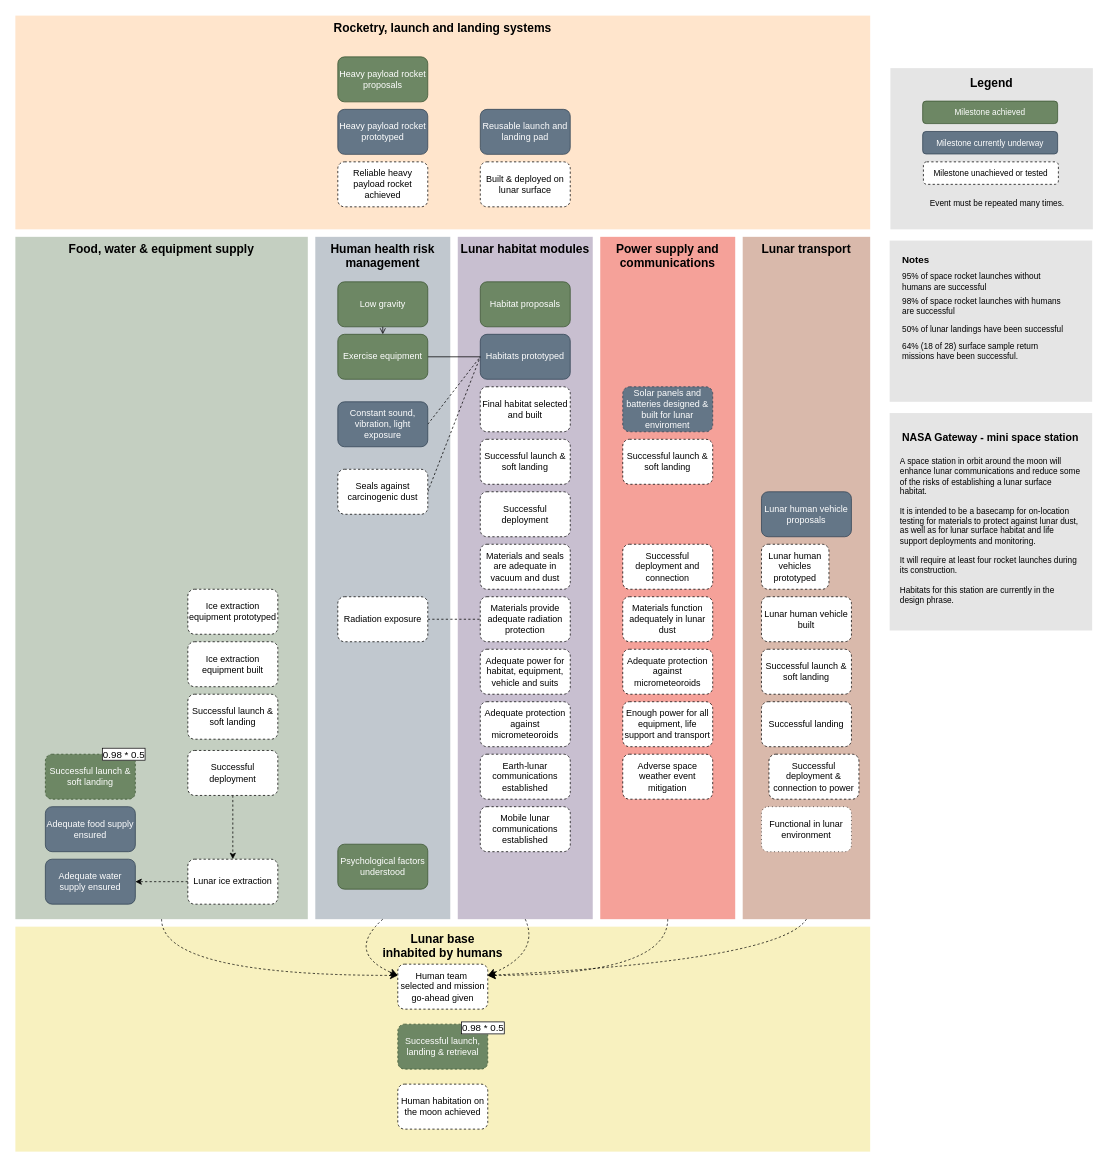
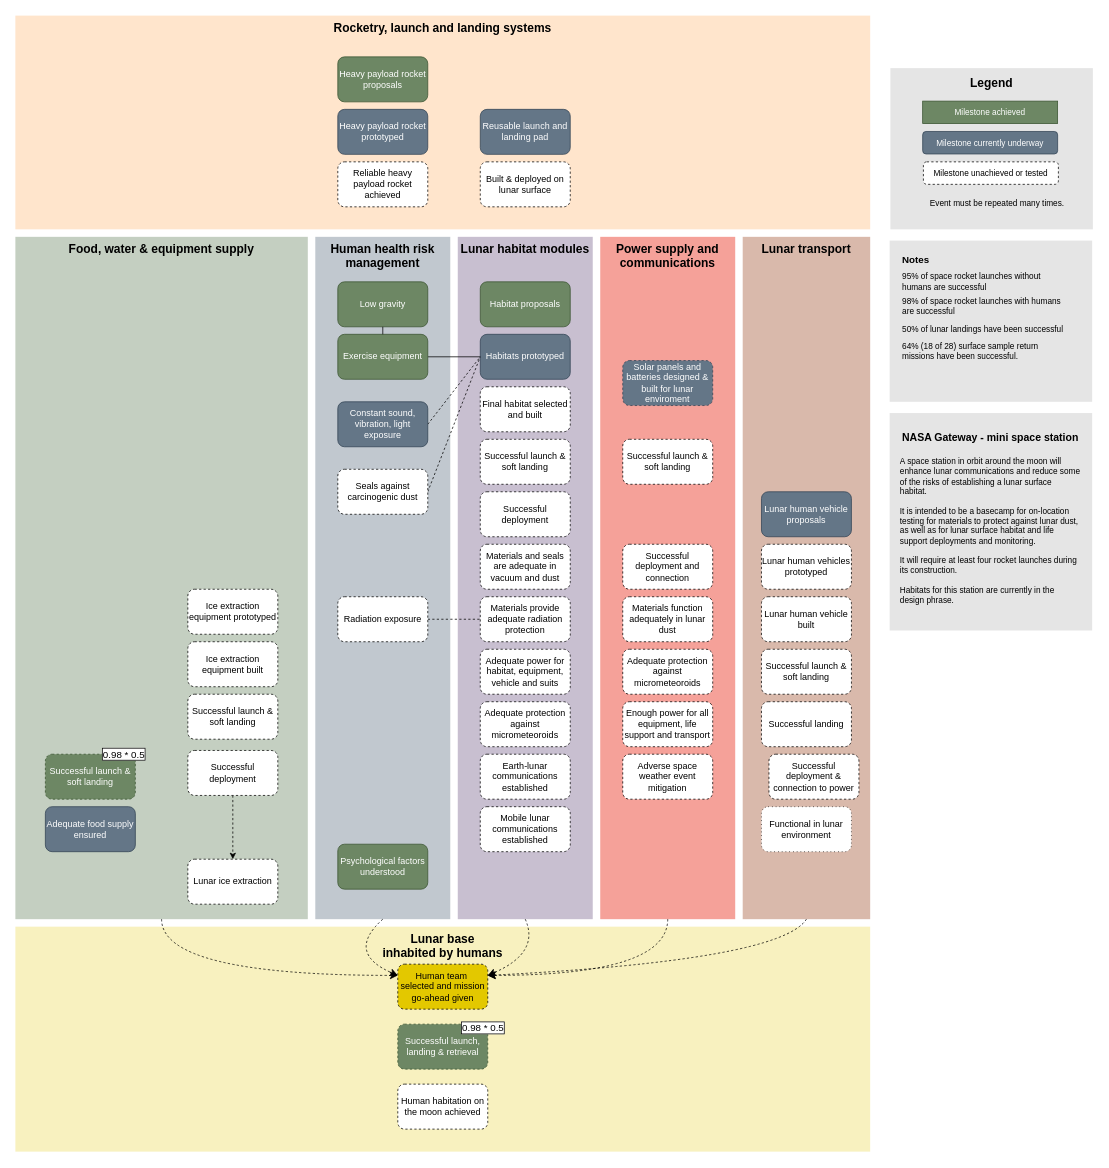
(990, 112) -> (990, 112)
(383, 329) -> (383, 330)
(668, 409) -> (668, 383)
(795, 567) -> (807, 567)
(90, 882) -> none
(165, 882) -> none
(443, 987) -> (443, 987)
